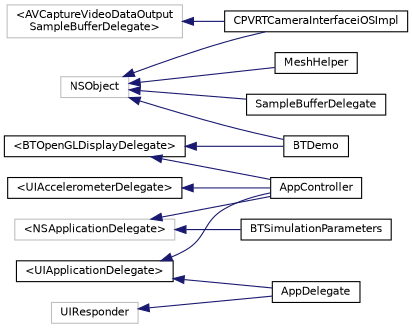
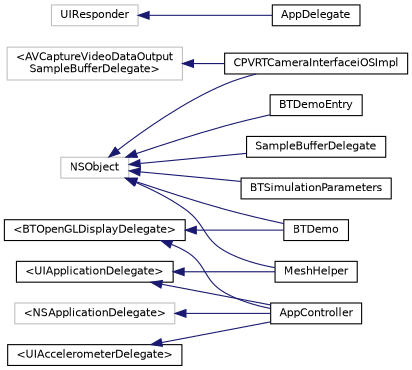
none -> (316, 105)
(214, 230) -> (191, 177)
(228, 284) -> (230, 272)
